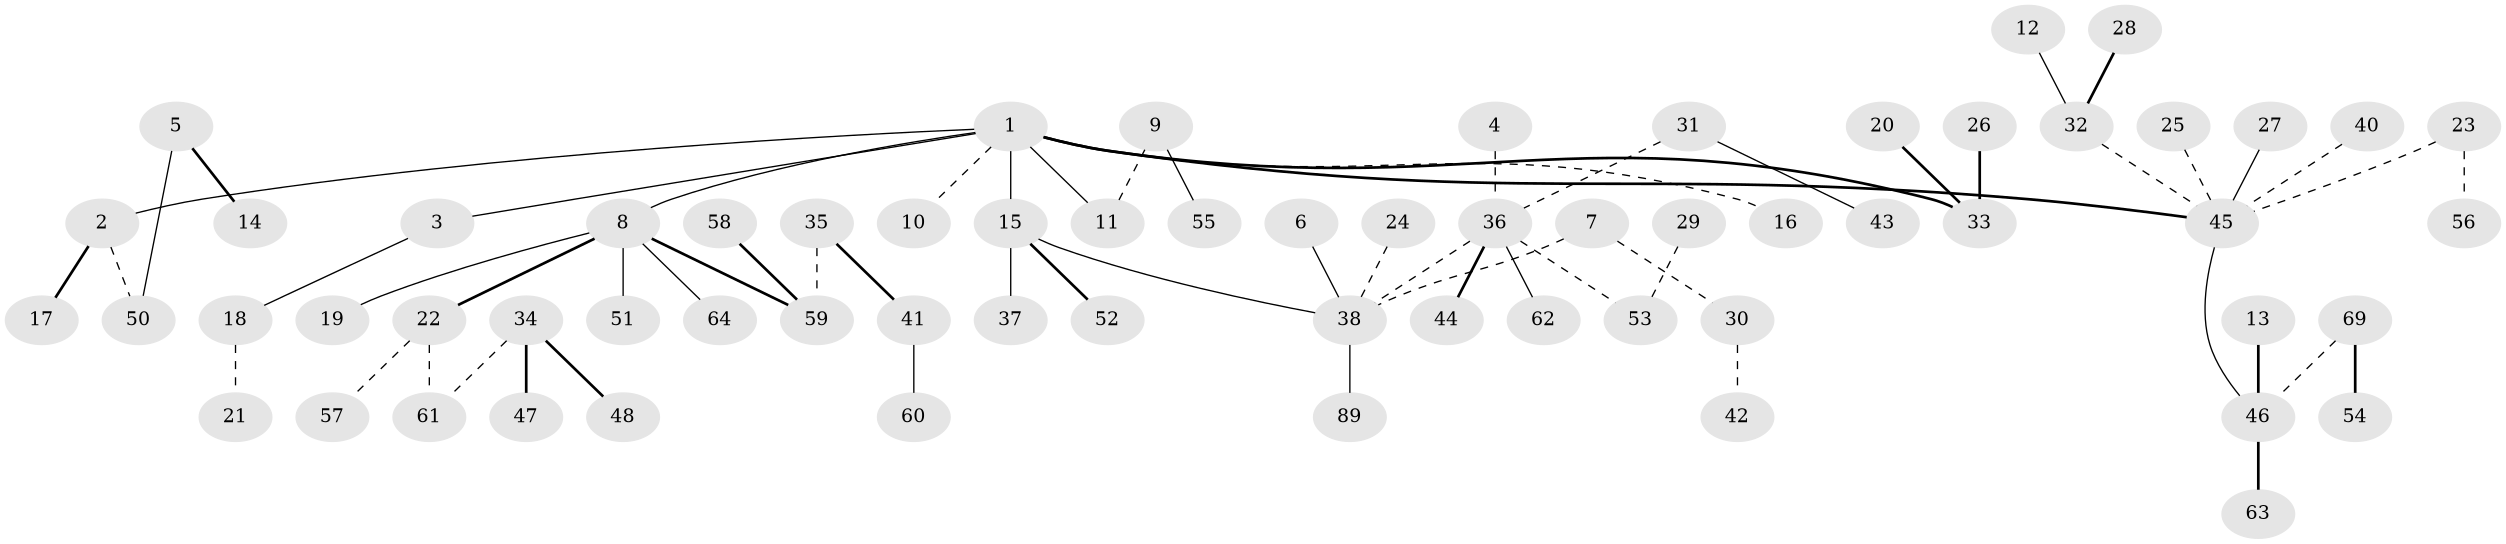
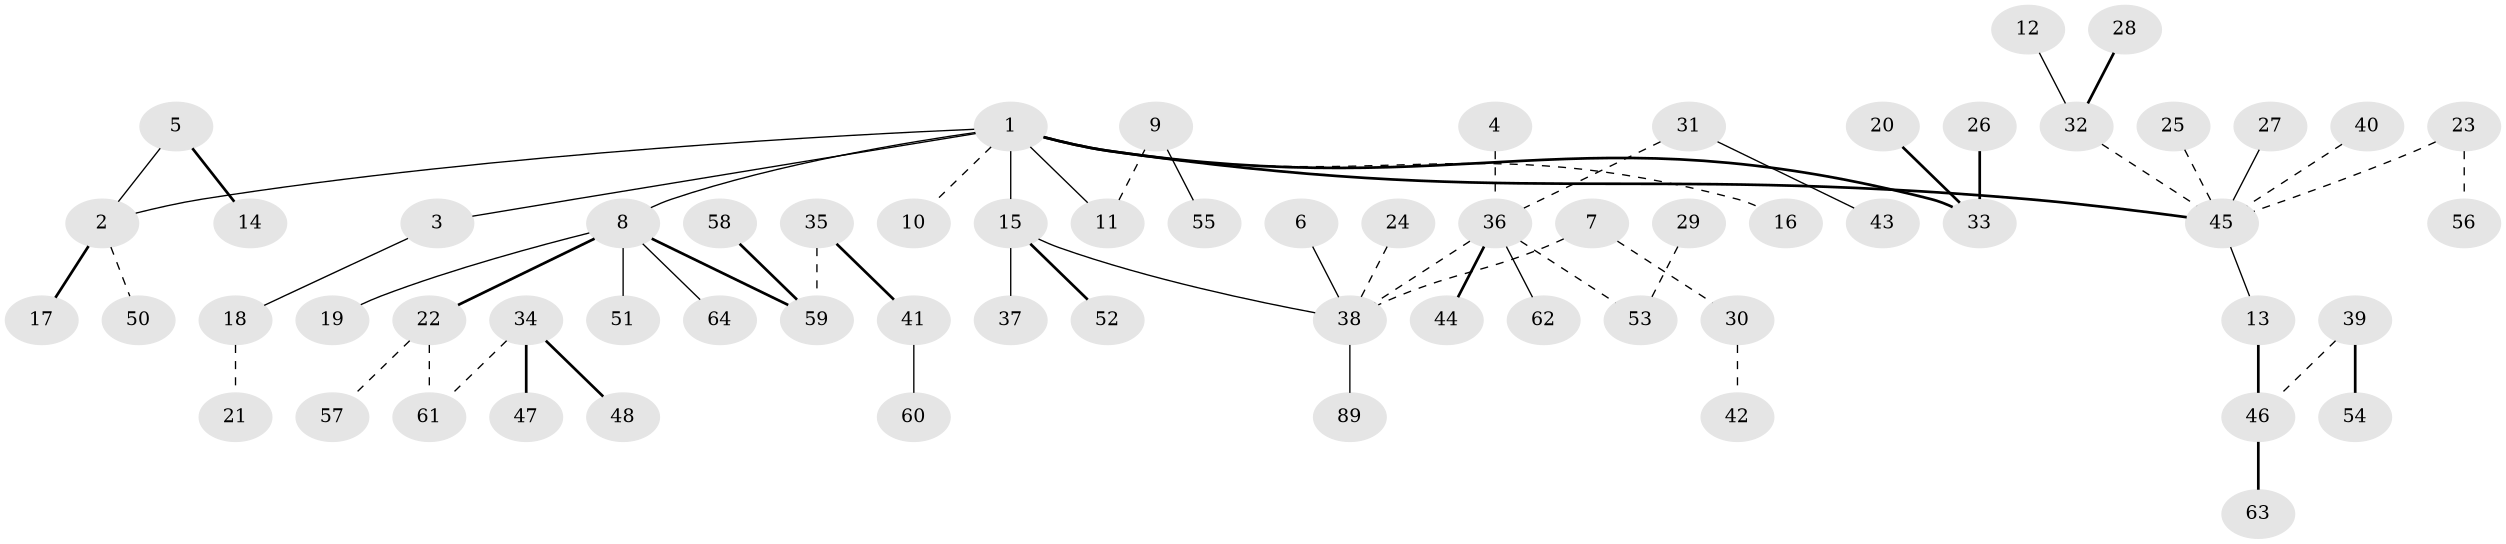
(157, 223) -> (139, 175)
(2355, 320) -> (2355, 320)
(2206, 325) -> (2240, 272)
